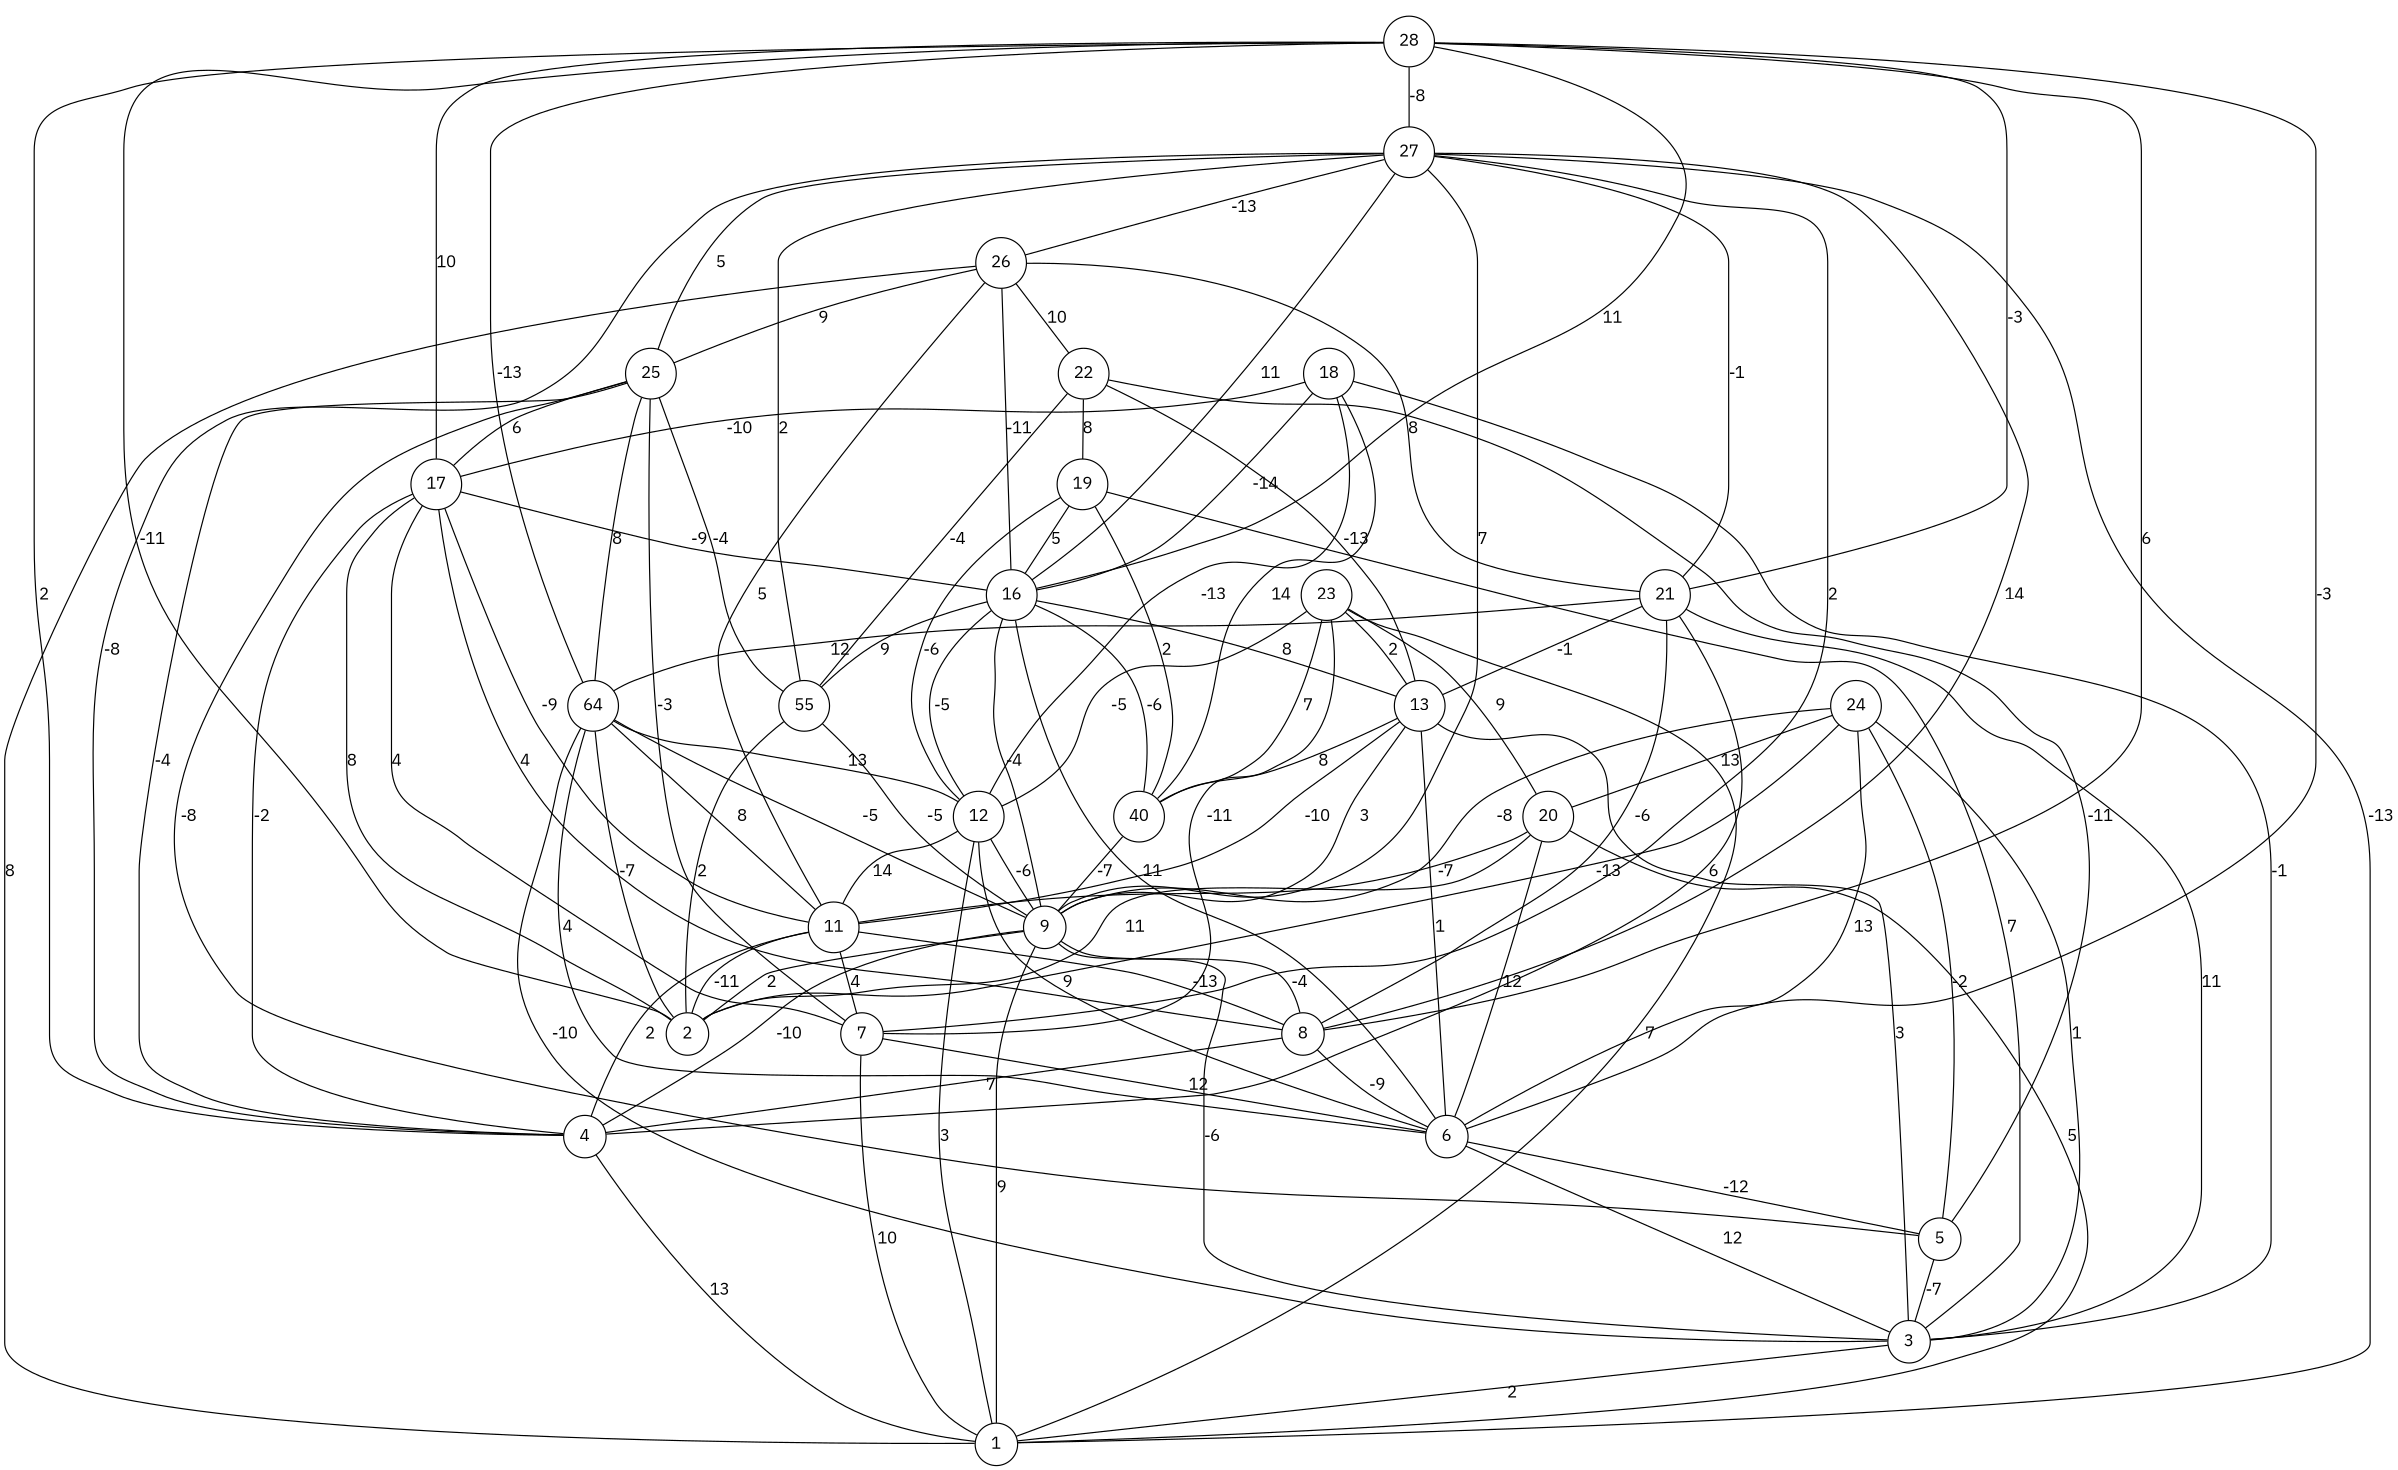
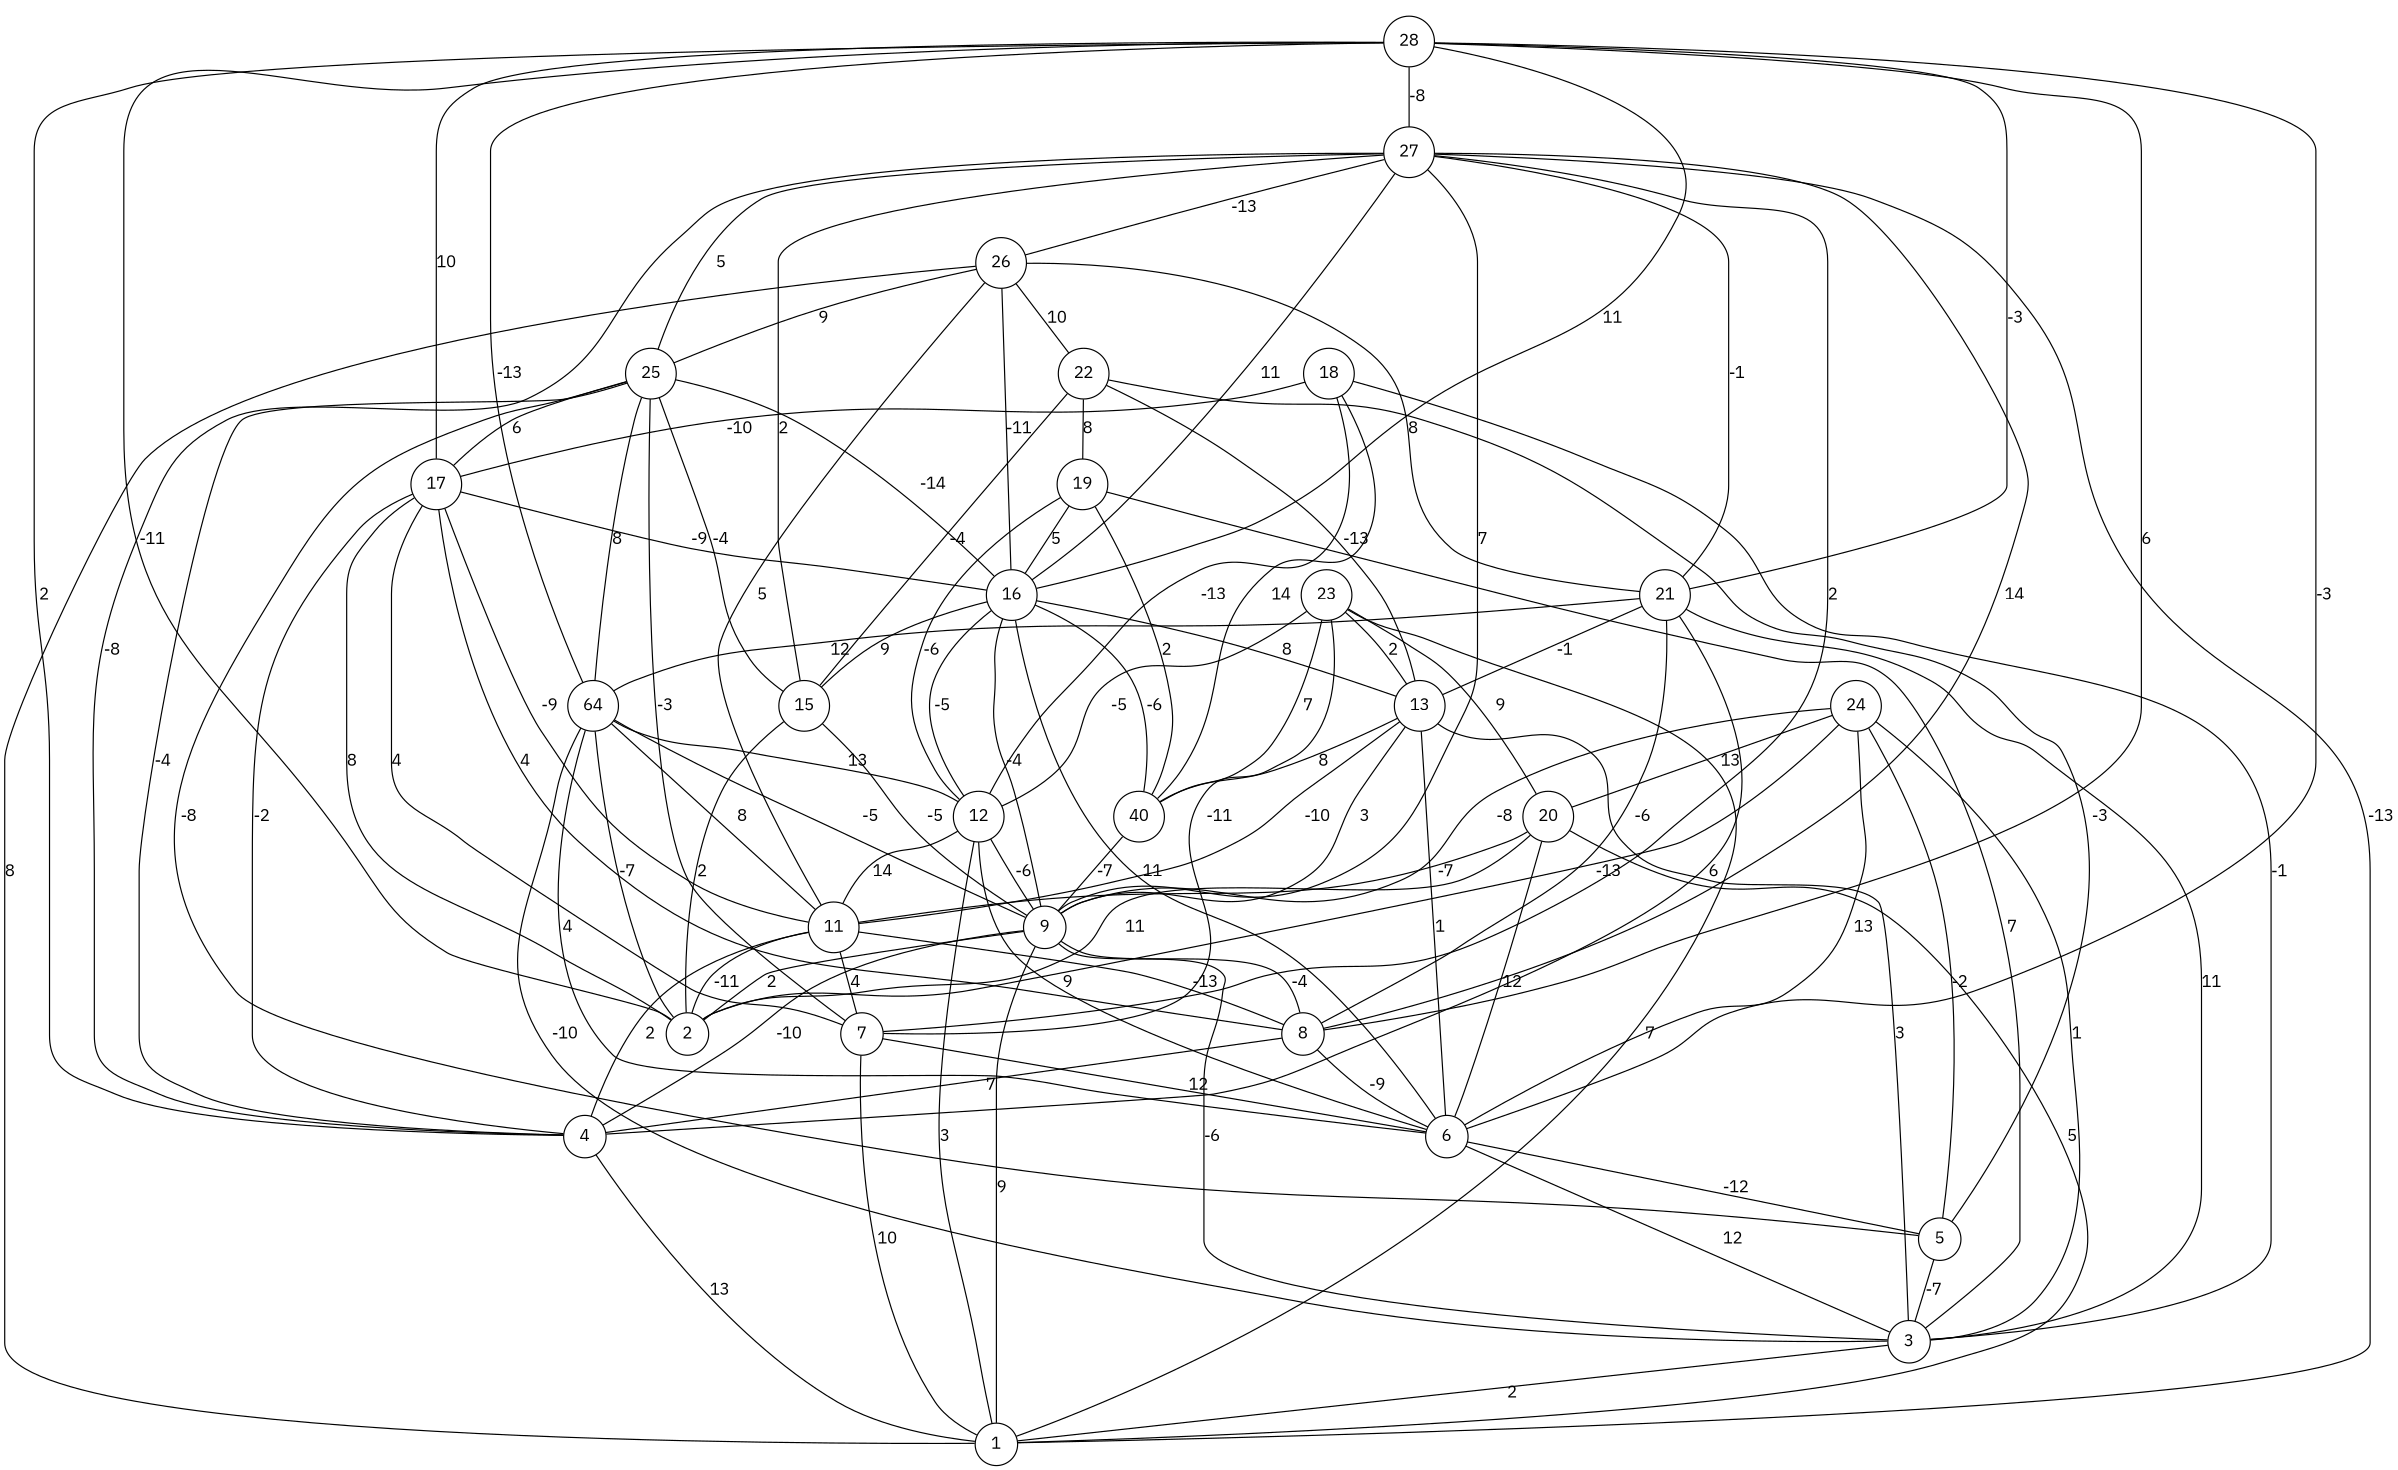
(1186, 525) -> (857, 460)
(804, 706) -> (804, 706)
(2100, 817) -> (2100, 817)
